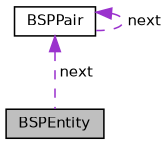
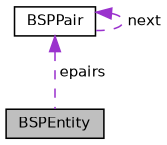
(74, 73) -> (81, 73)
